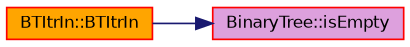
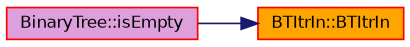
(174, 23) -> (220, 23)
